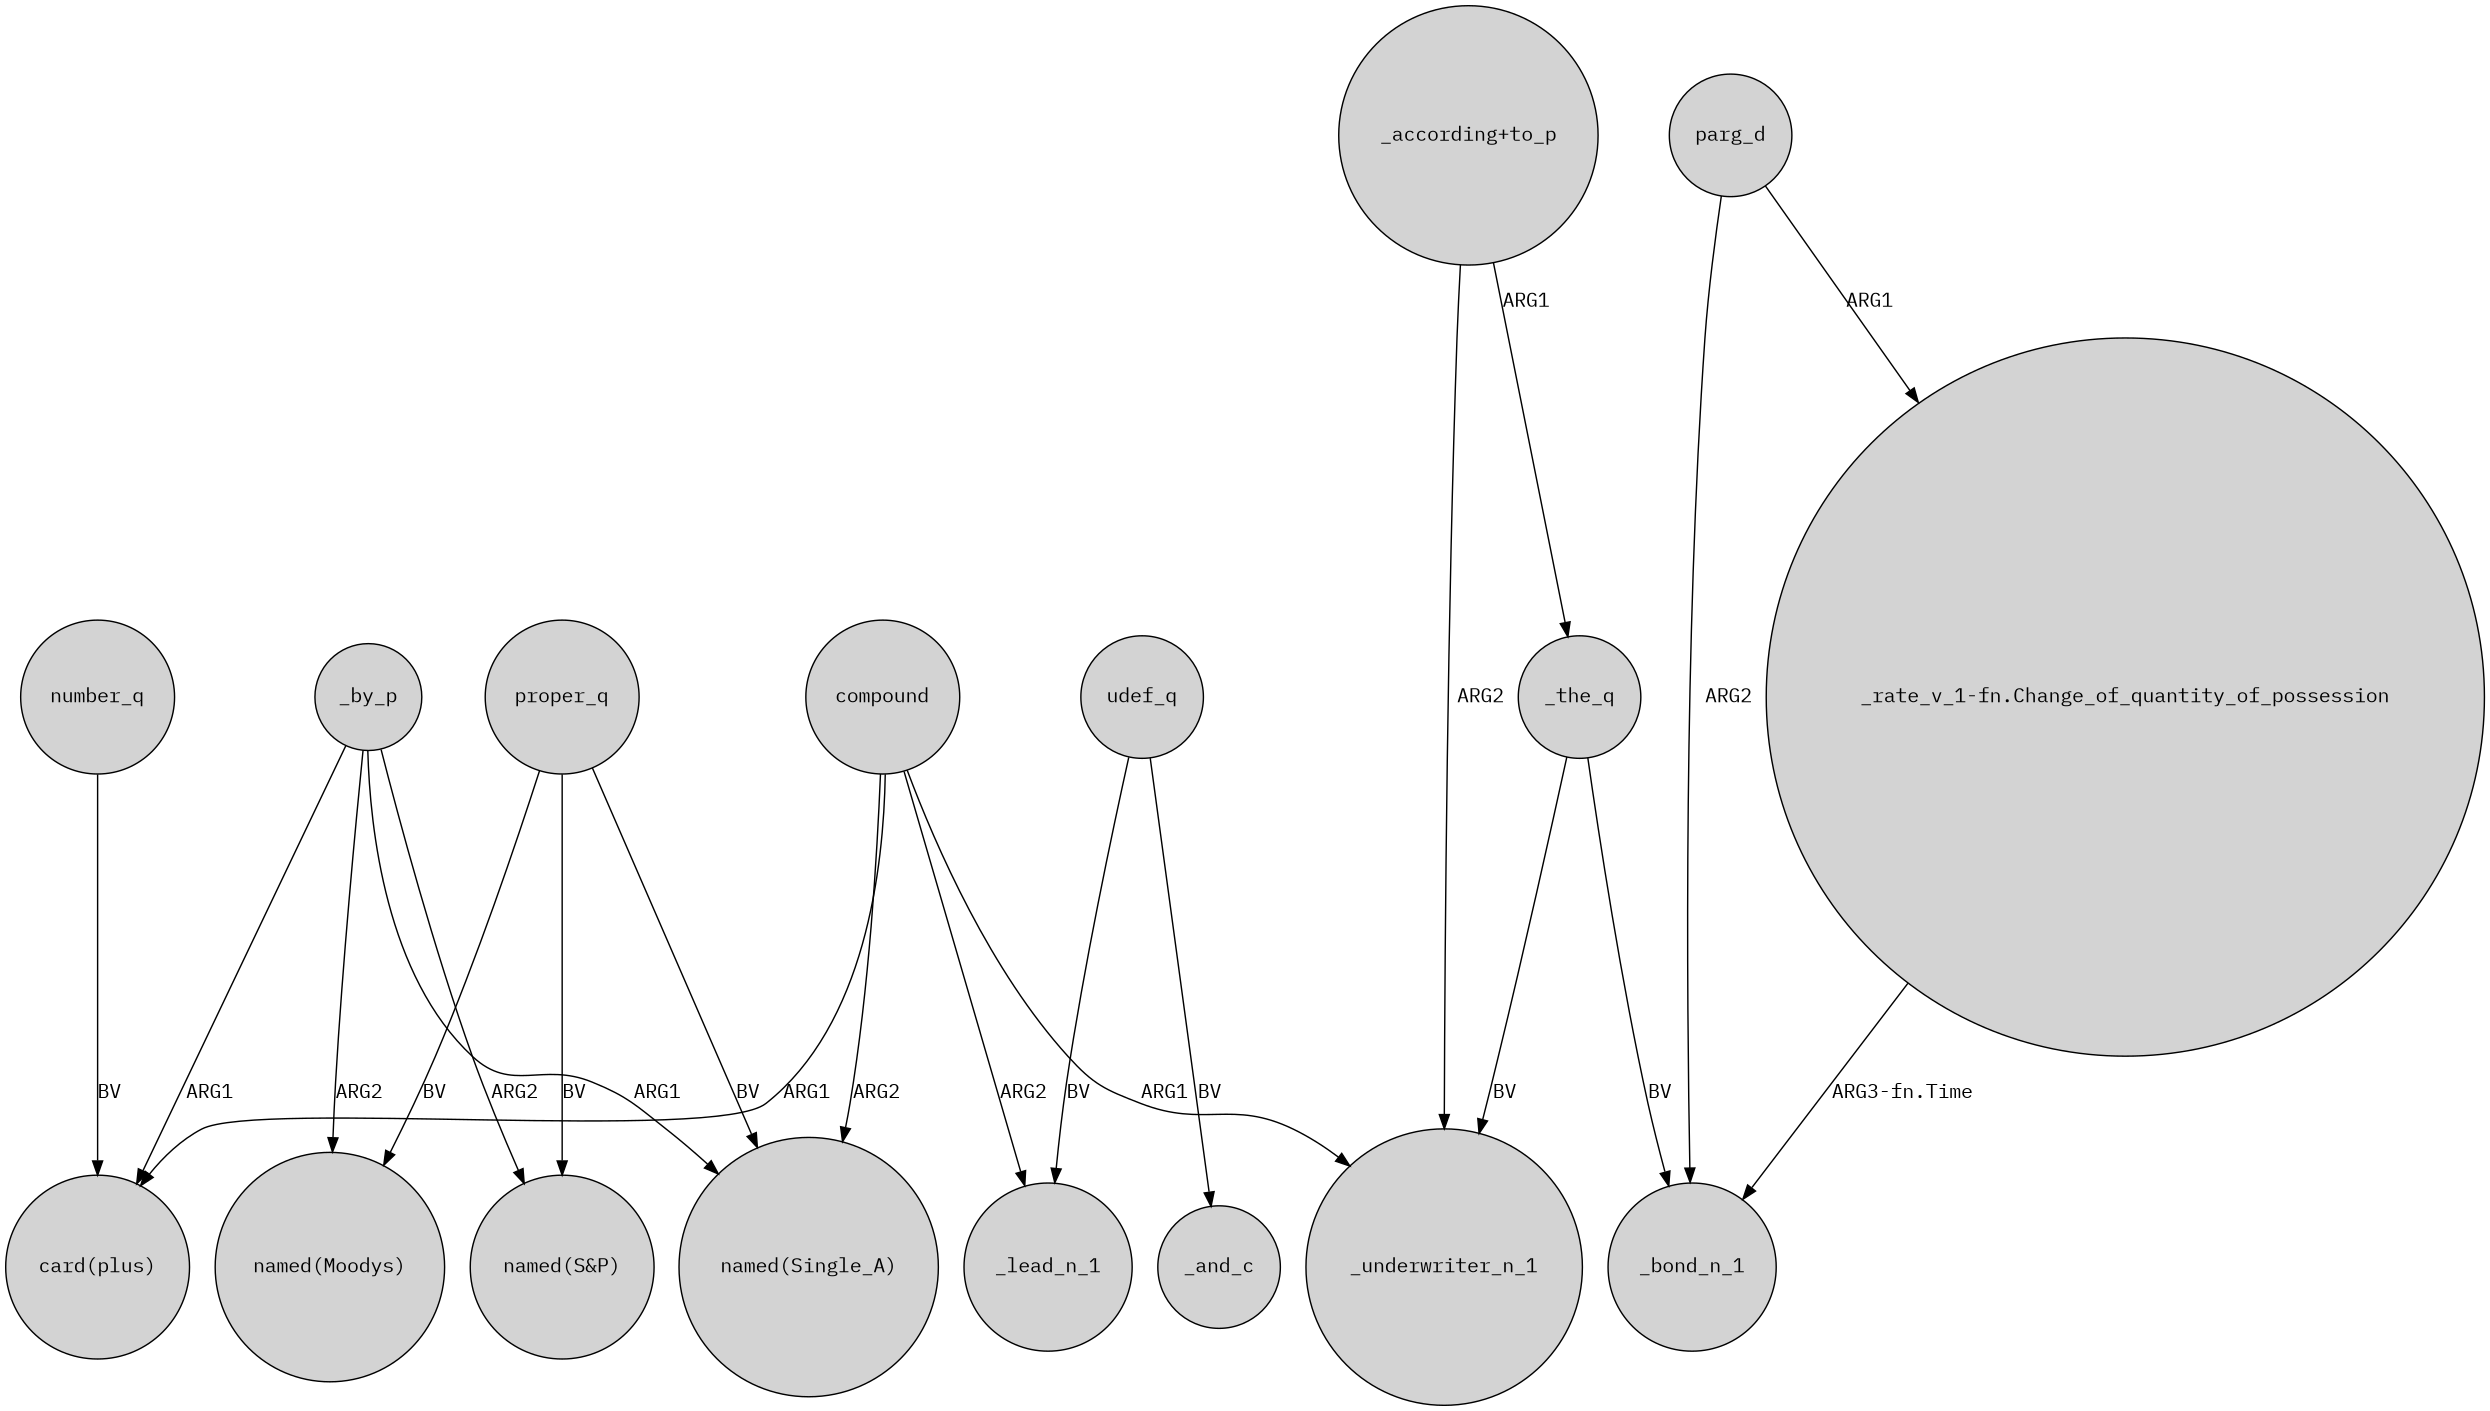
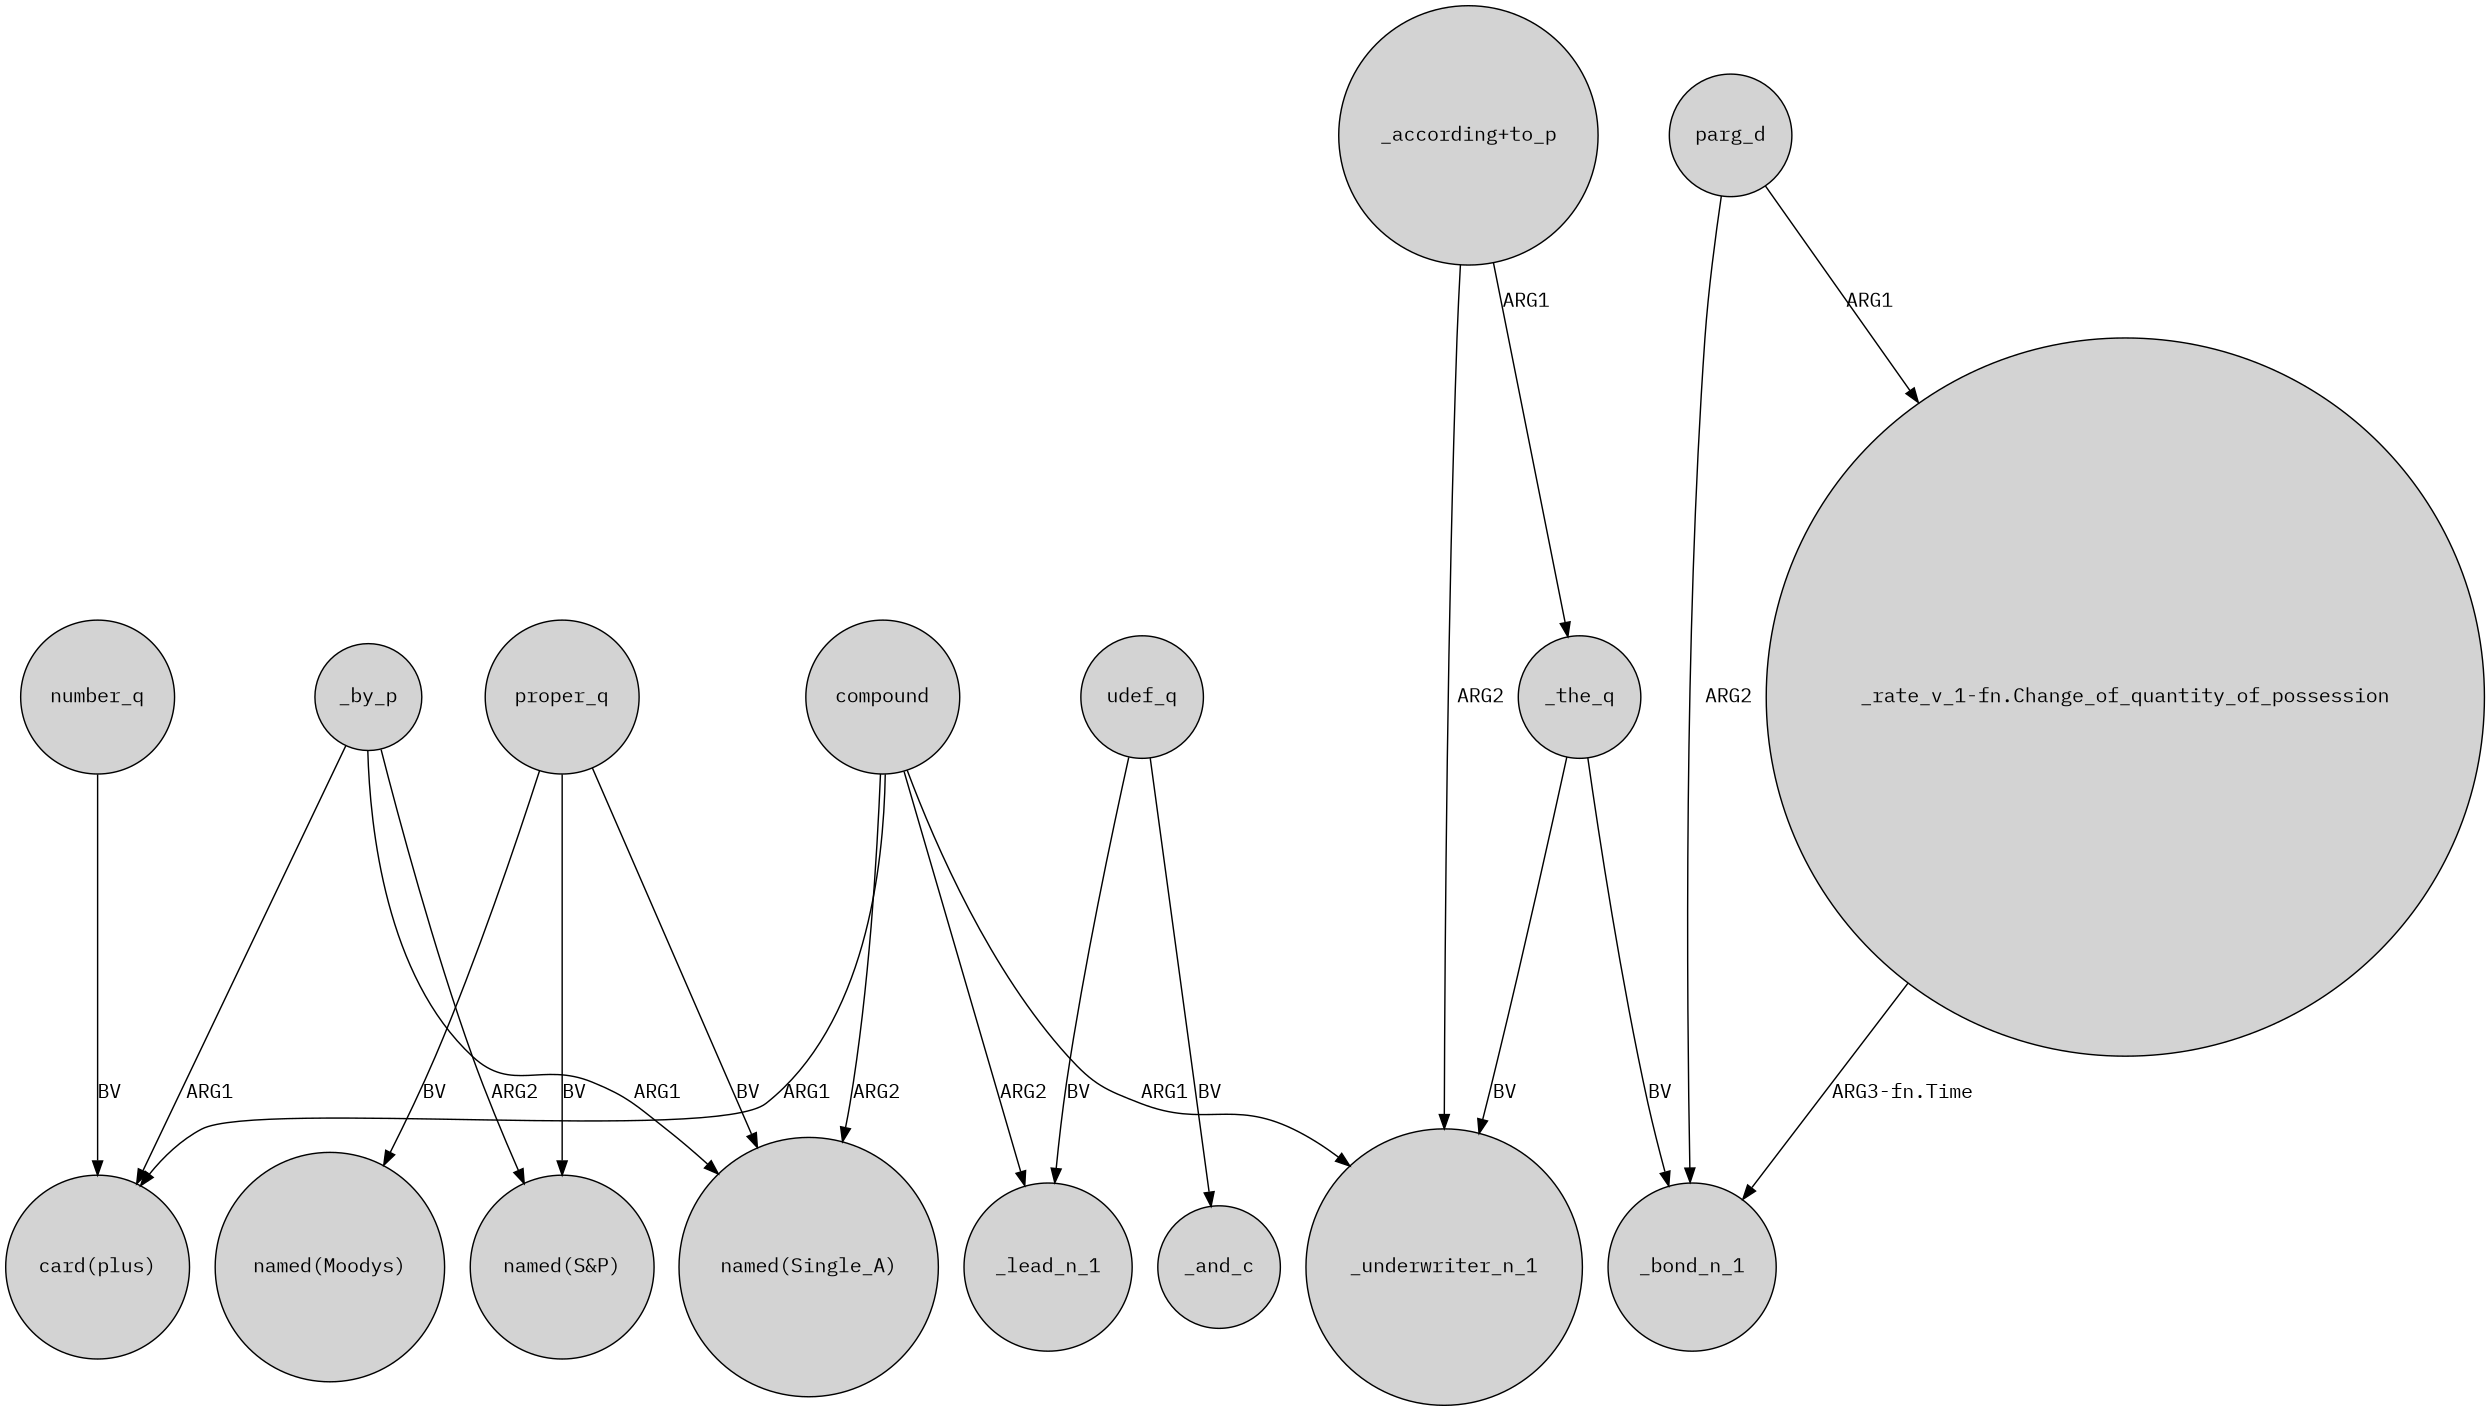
(345, 944) -> none
